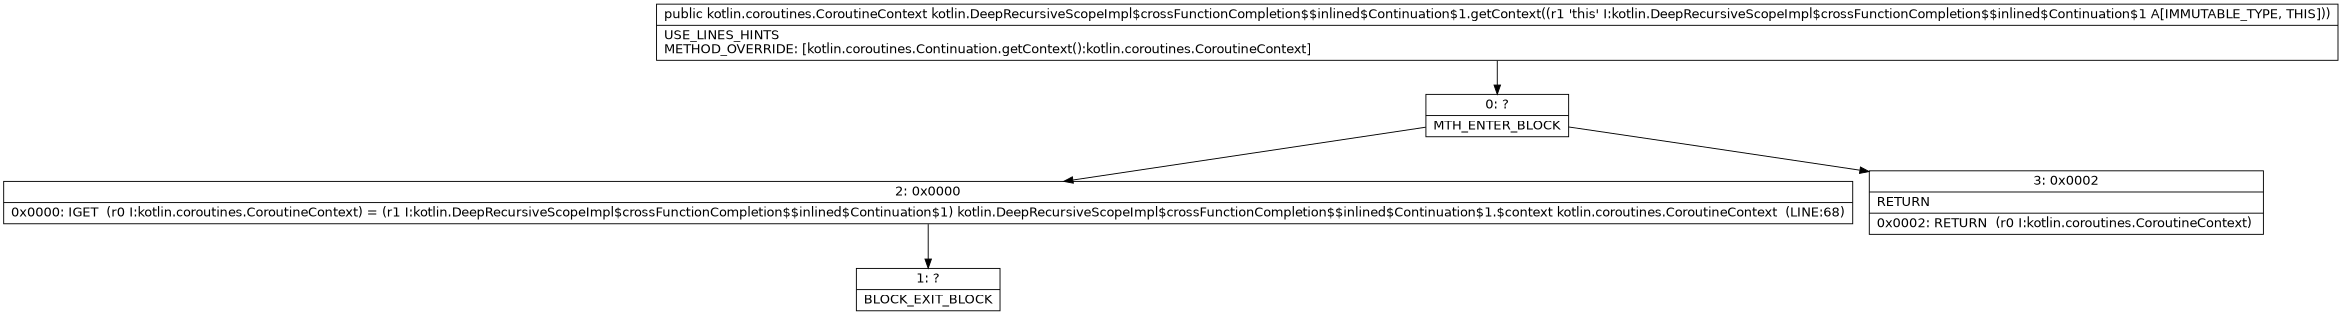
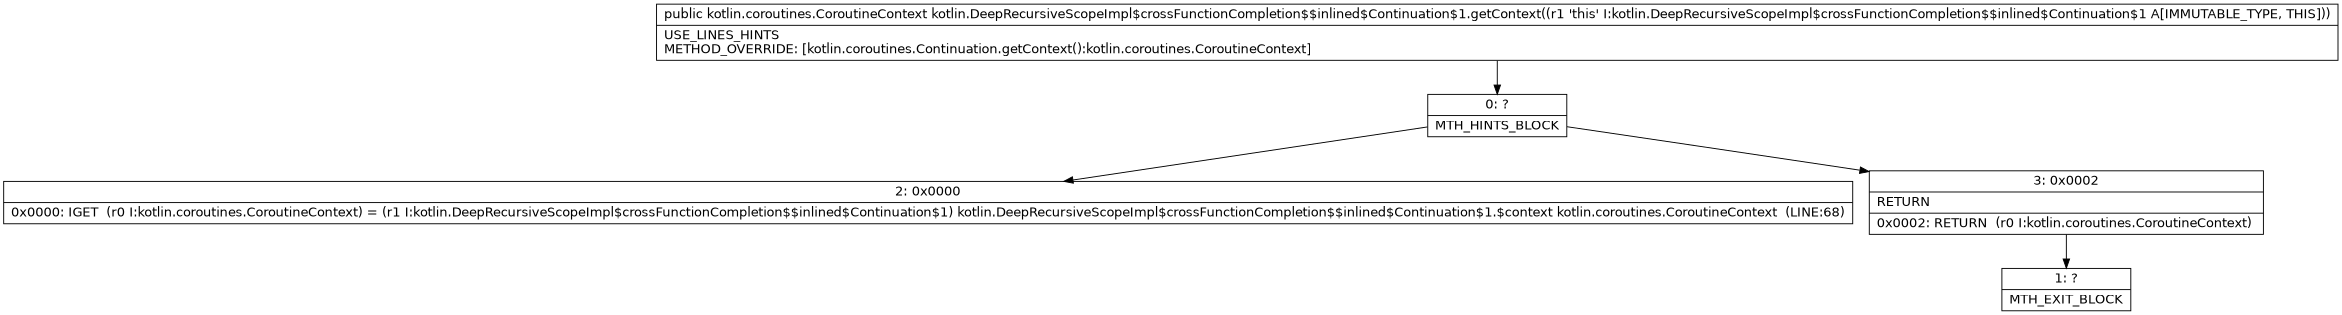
(1497, 126) -> (1497, 126)
(928, 242) -> (2066, 247)
(928, 300) -> (2066, 300)
